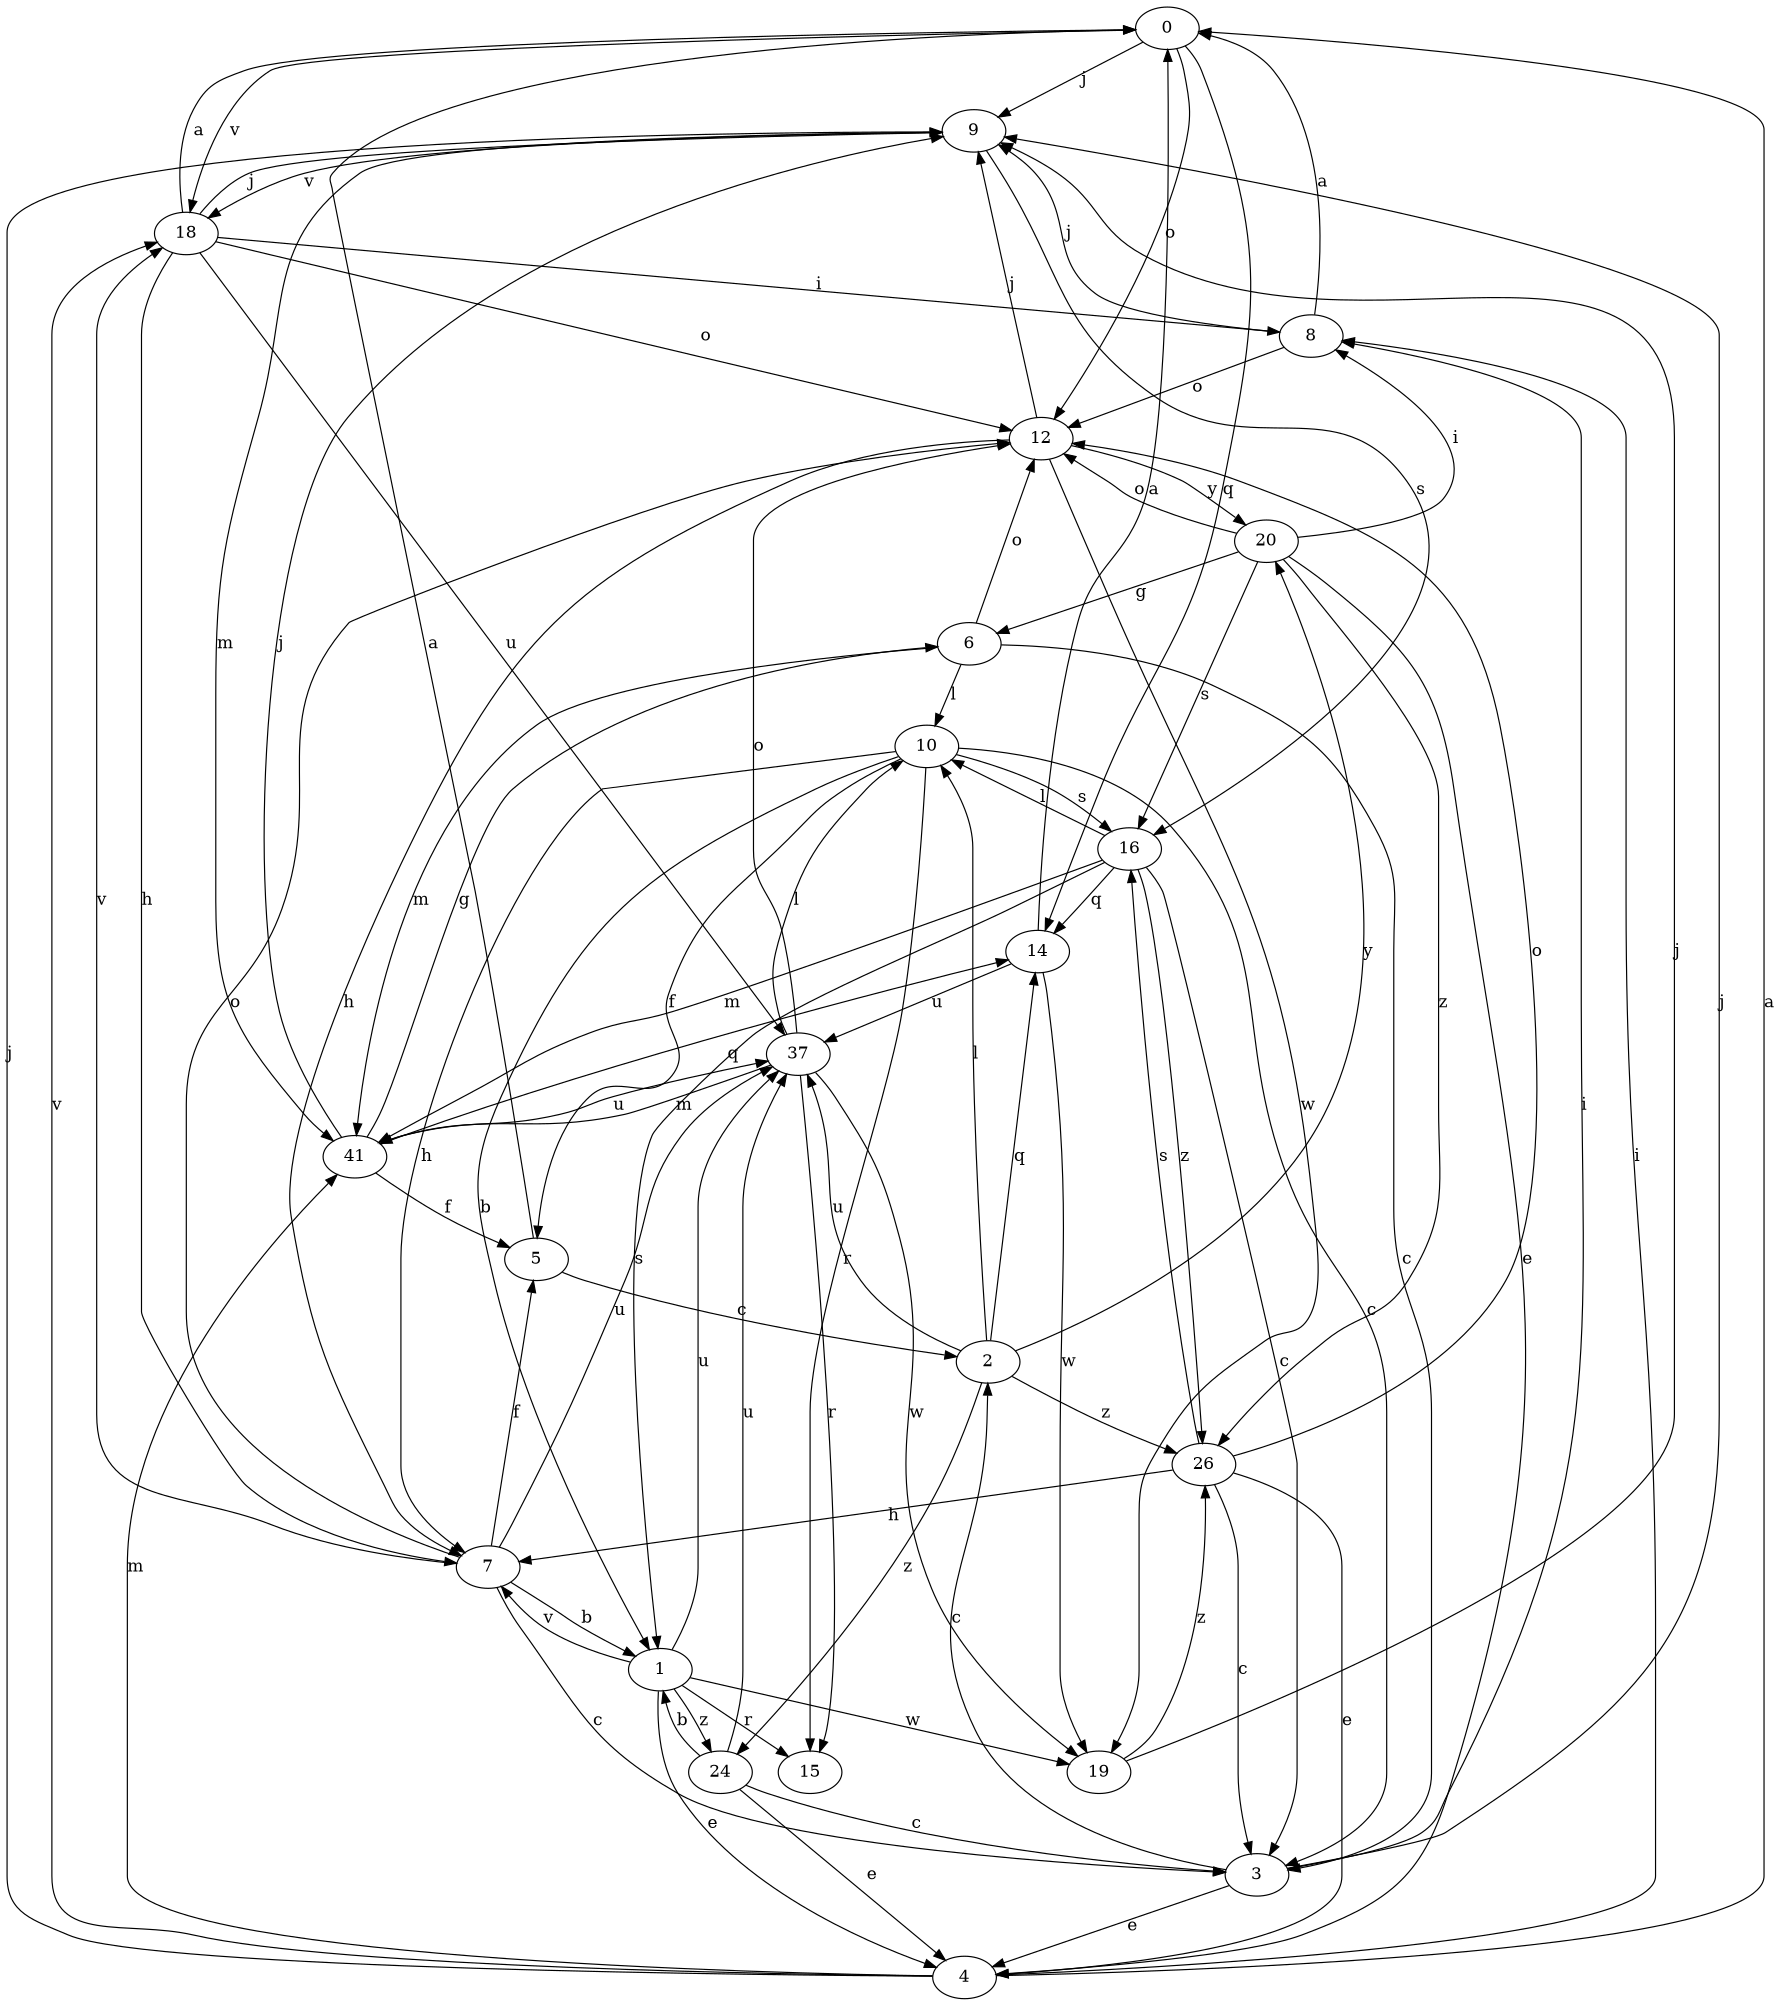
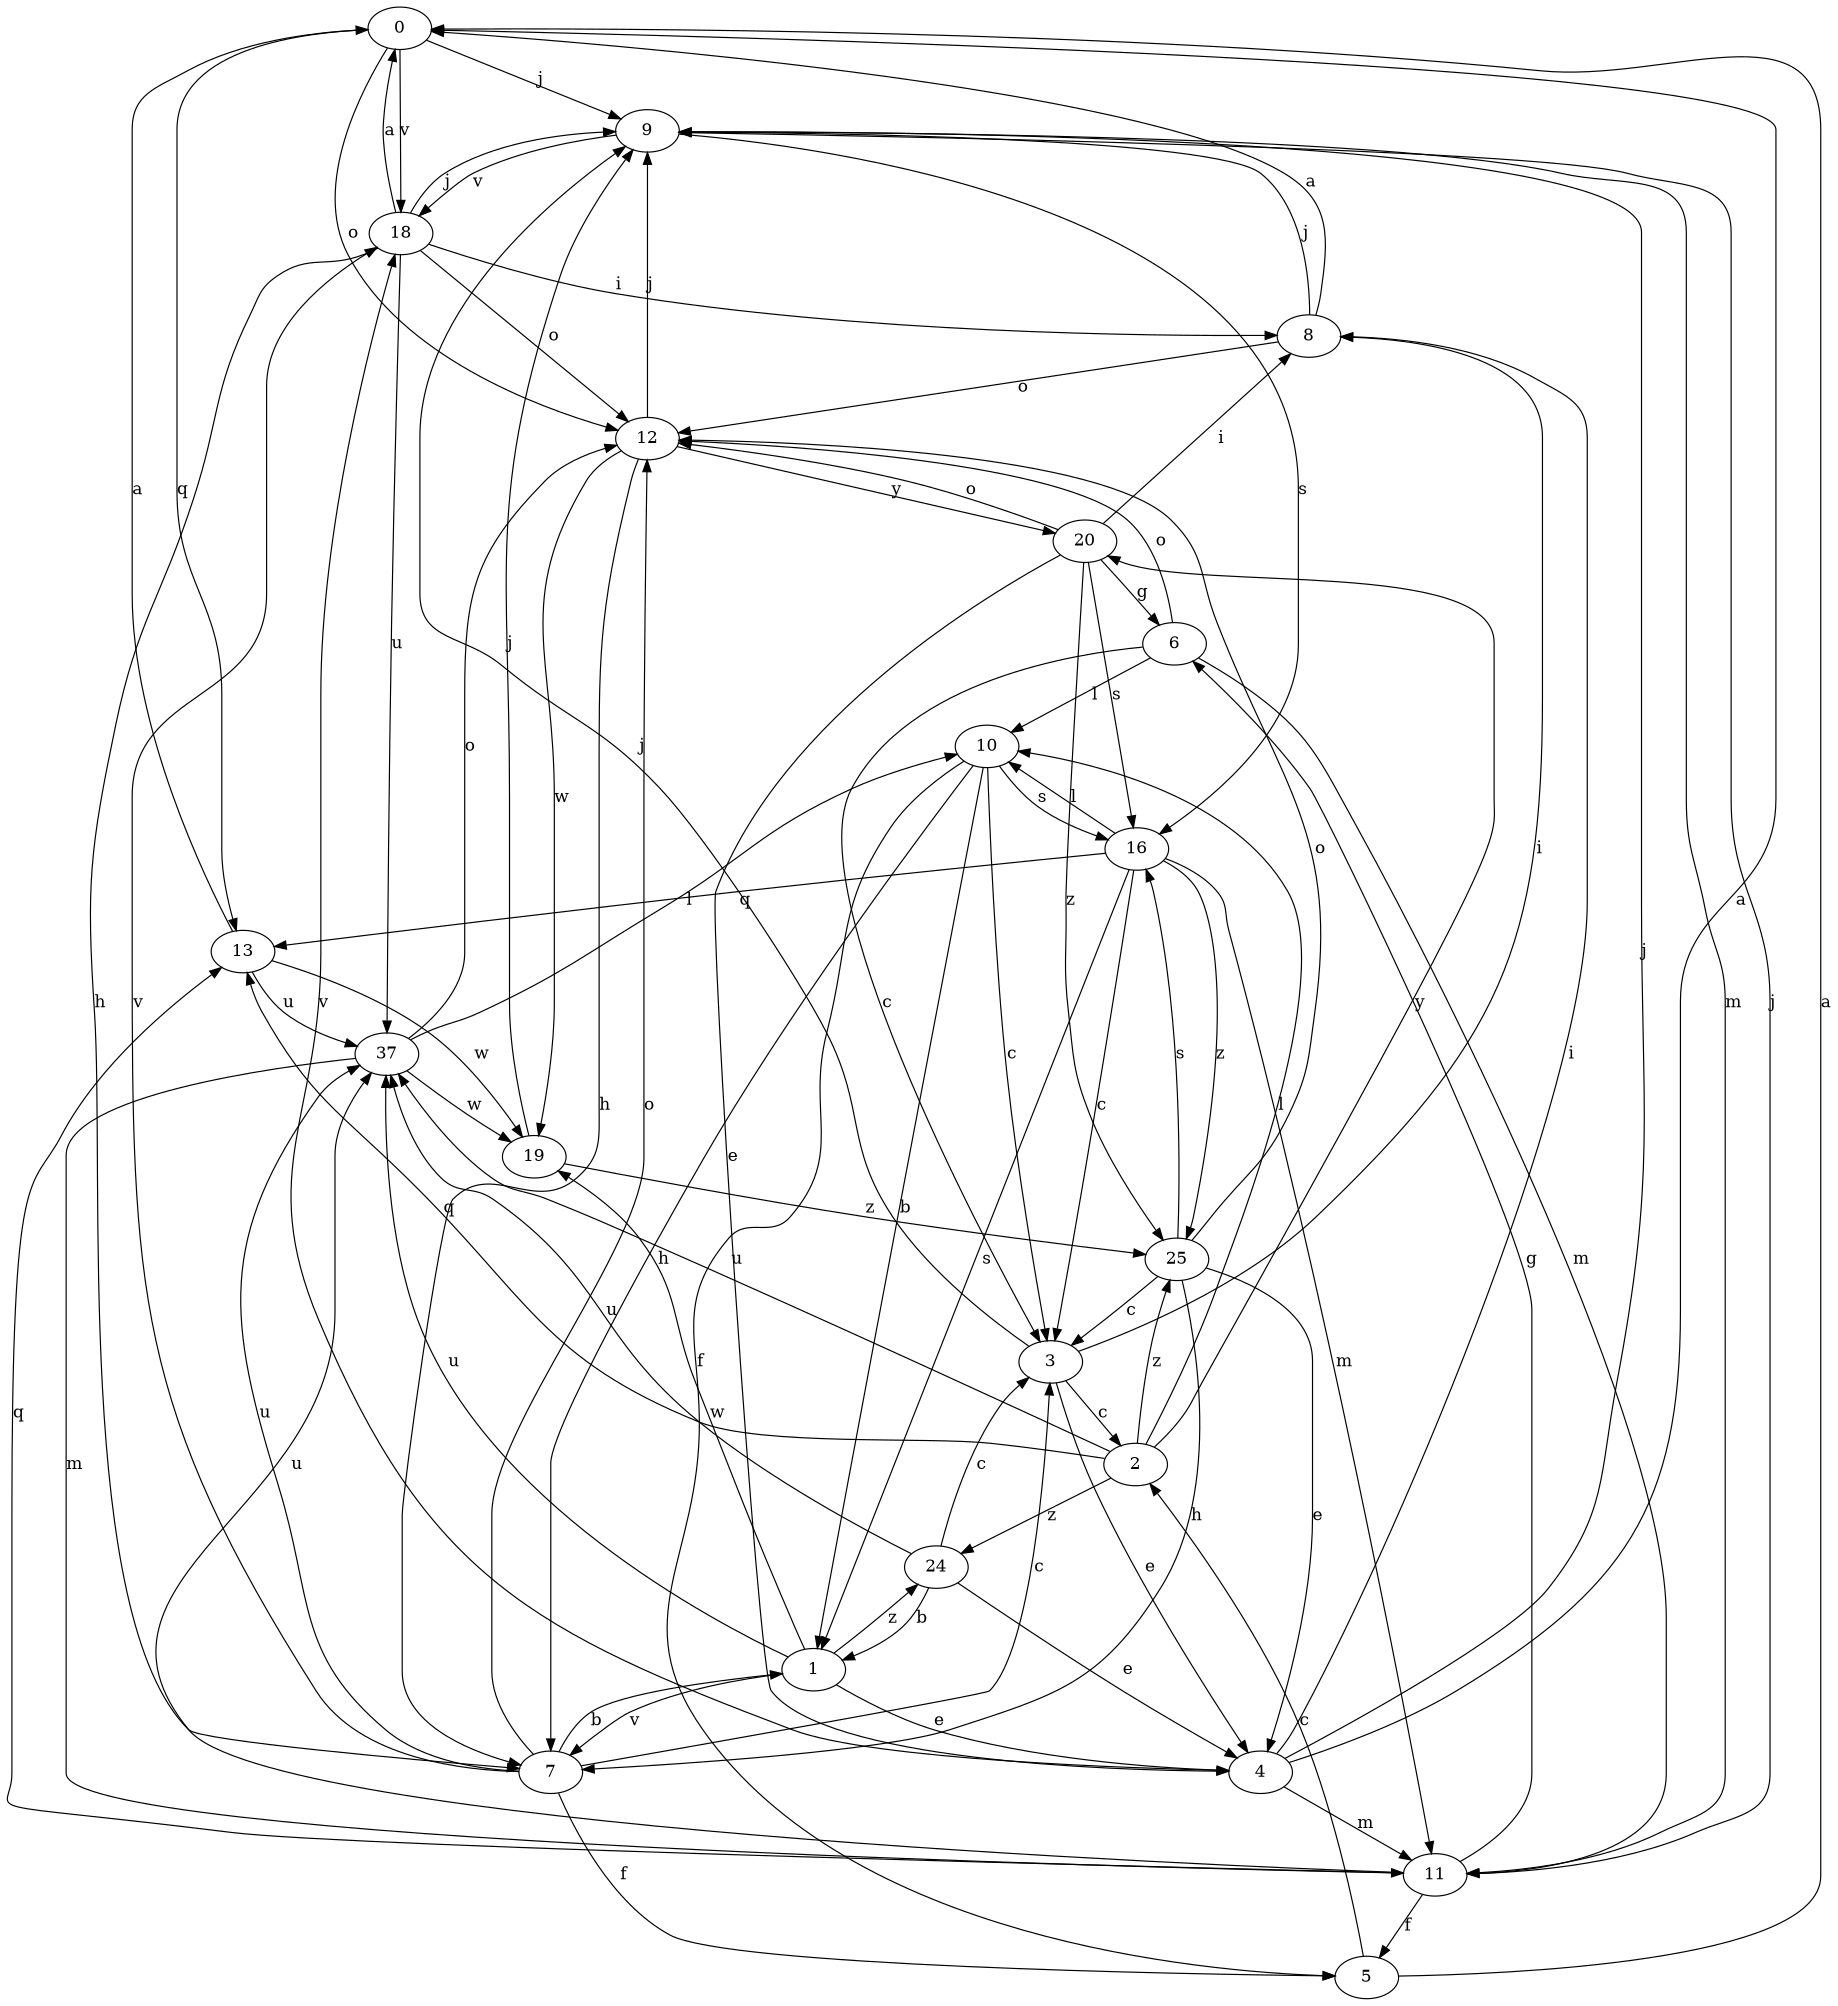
(1038, 952) -> (243, 952)
(355, 1157) -> (1435, 1875)
(1204, 1465) -> (1177, 1259)
(810, 1772) -> none
